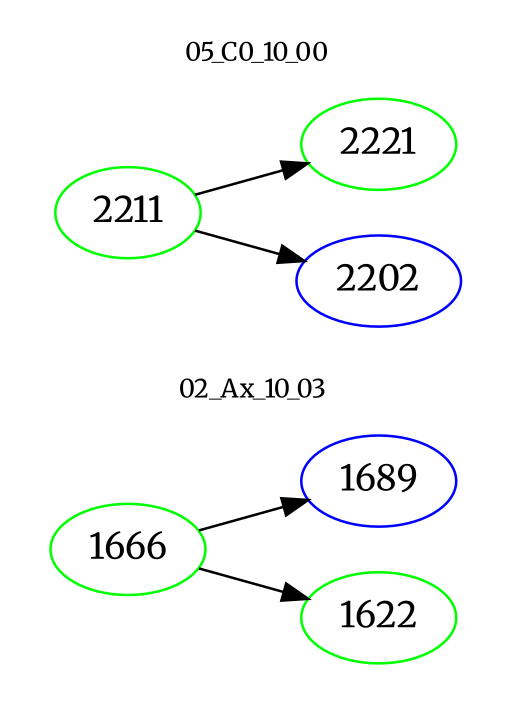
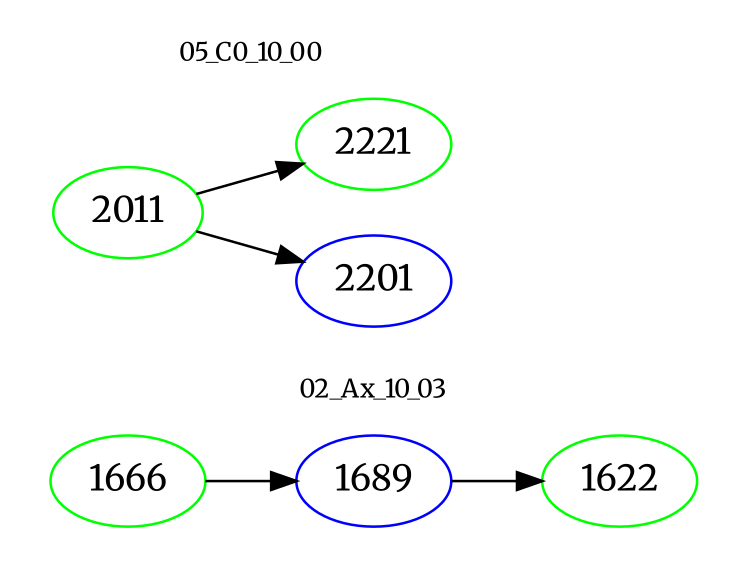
(128, 213) -> (128, 213)
(379, 281) -> (374, 281)
(241, 580) -> (484, 481)
